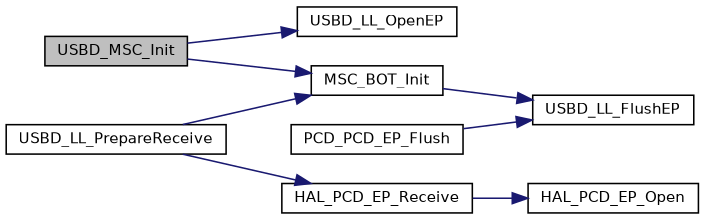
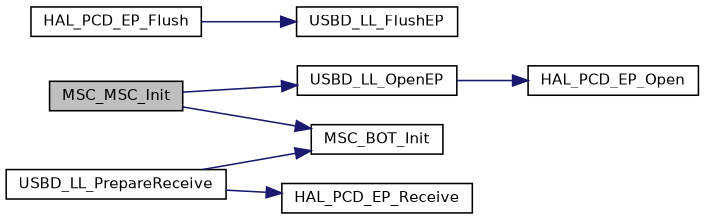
(116, 51) -> (116, 96)
(480, 93) -> none
(377, 139) -> (116, 22)
(492, 198) -> (484, 81)
